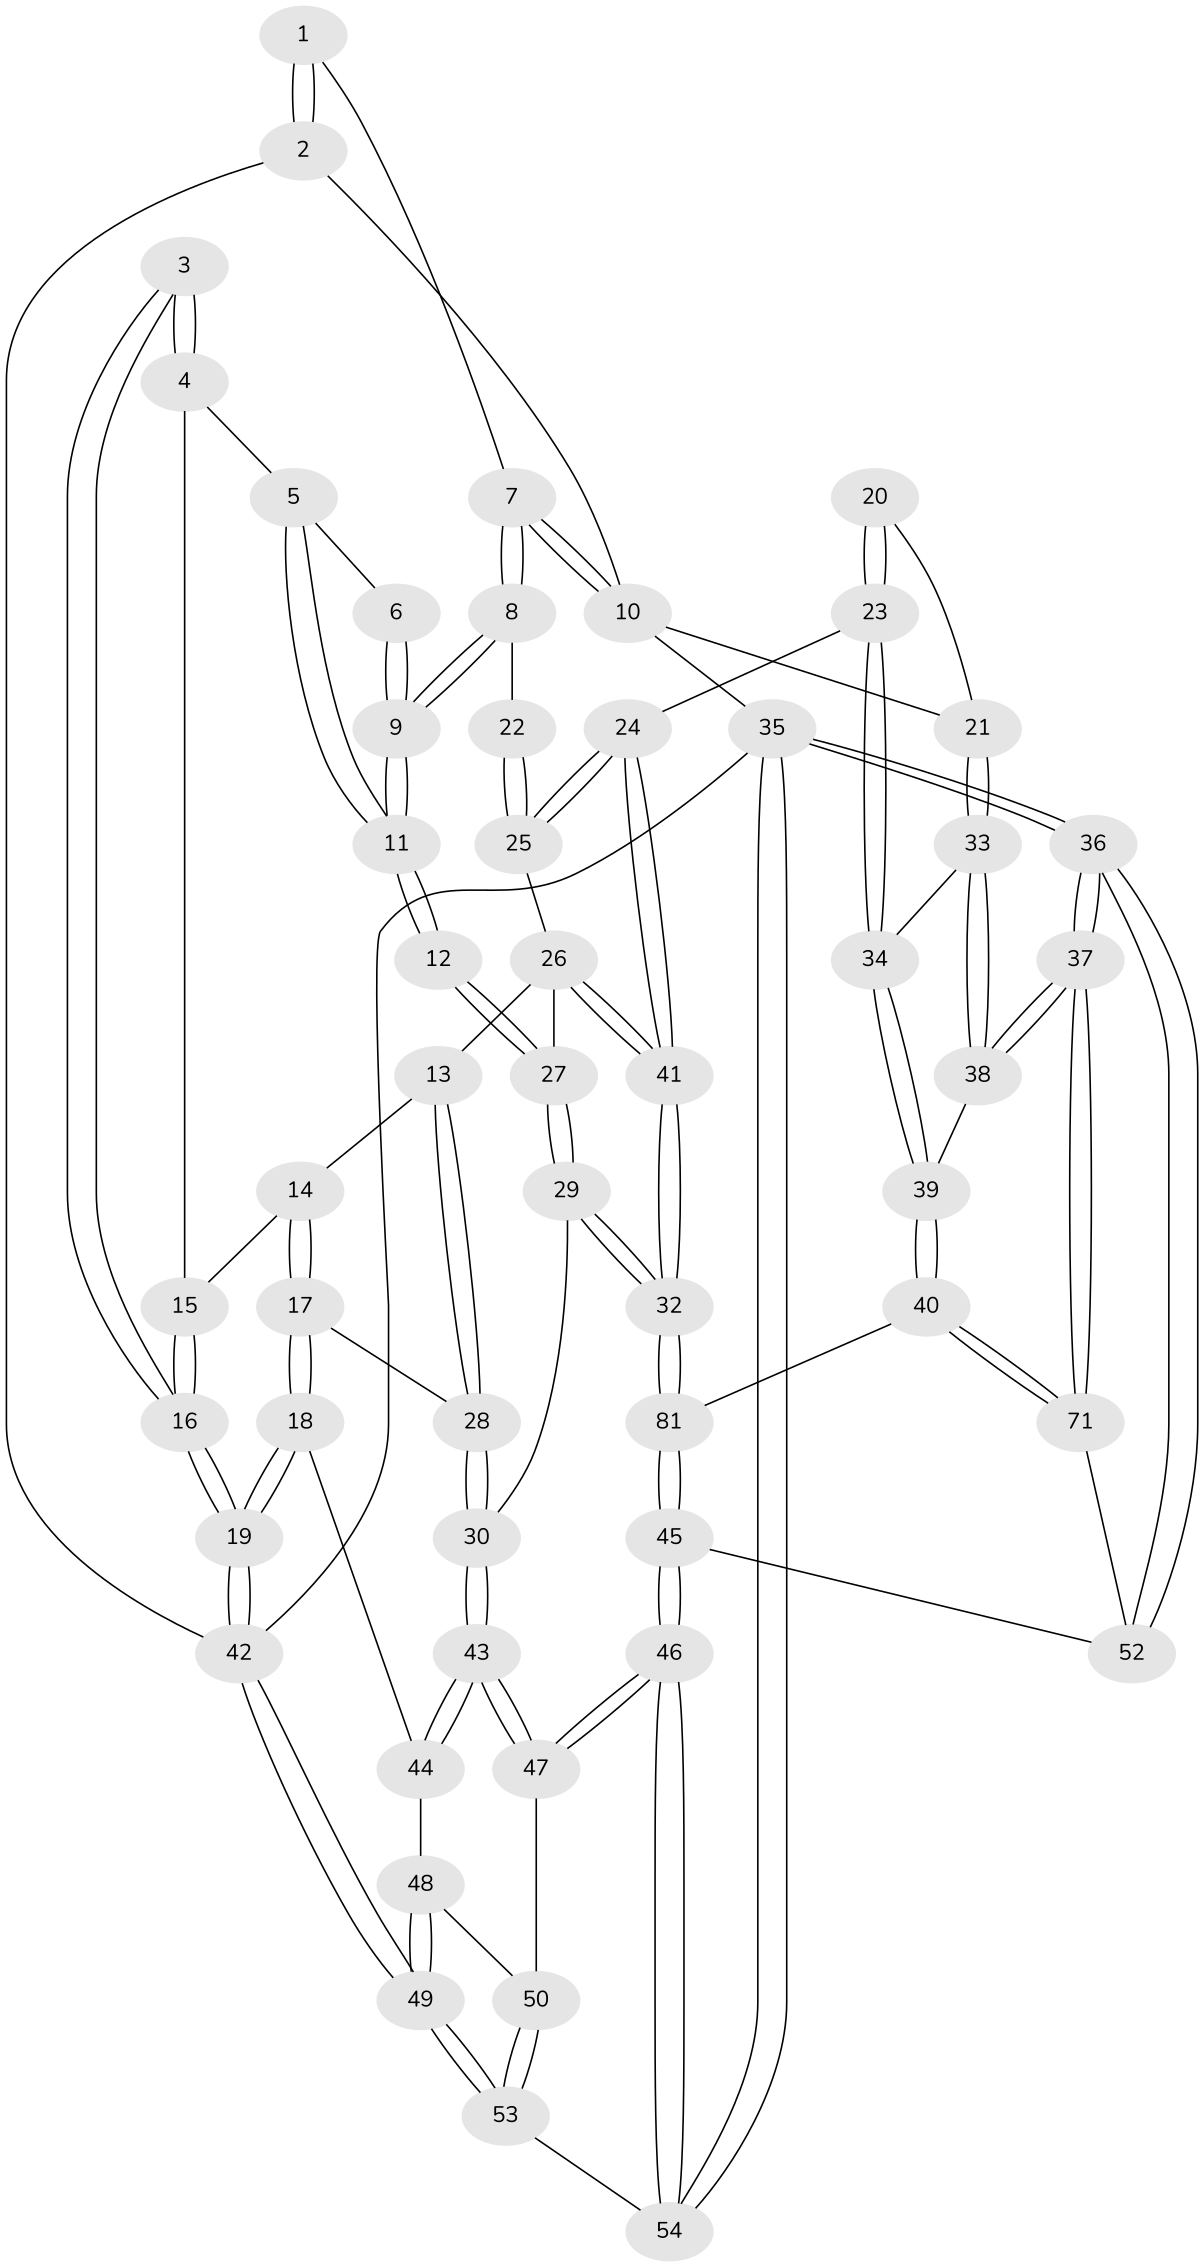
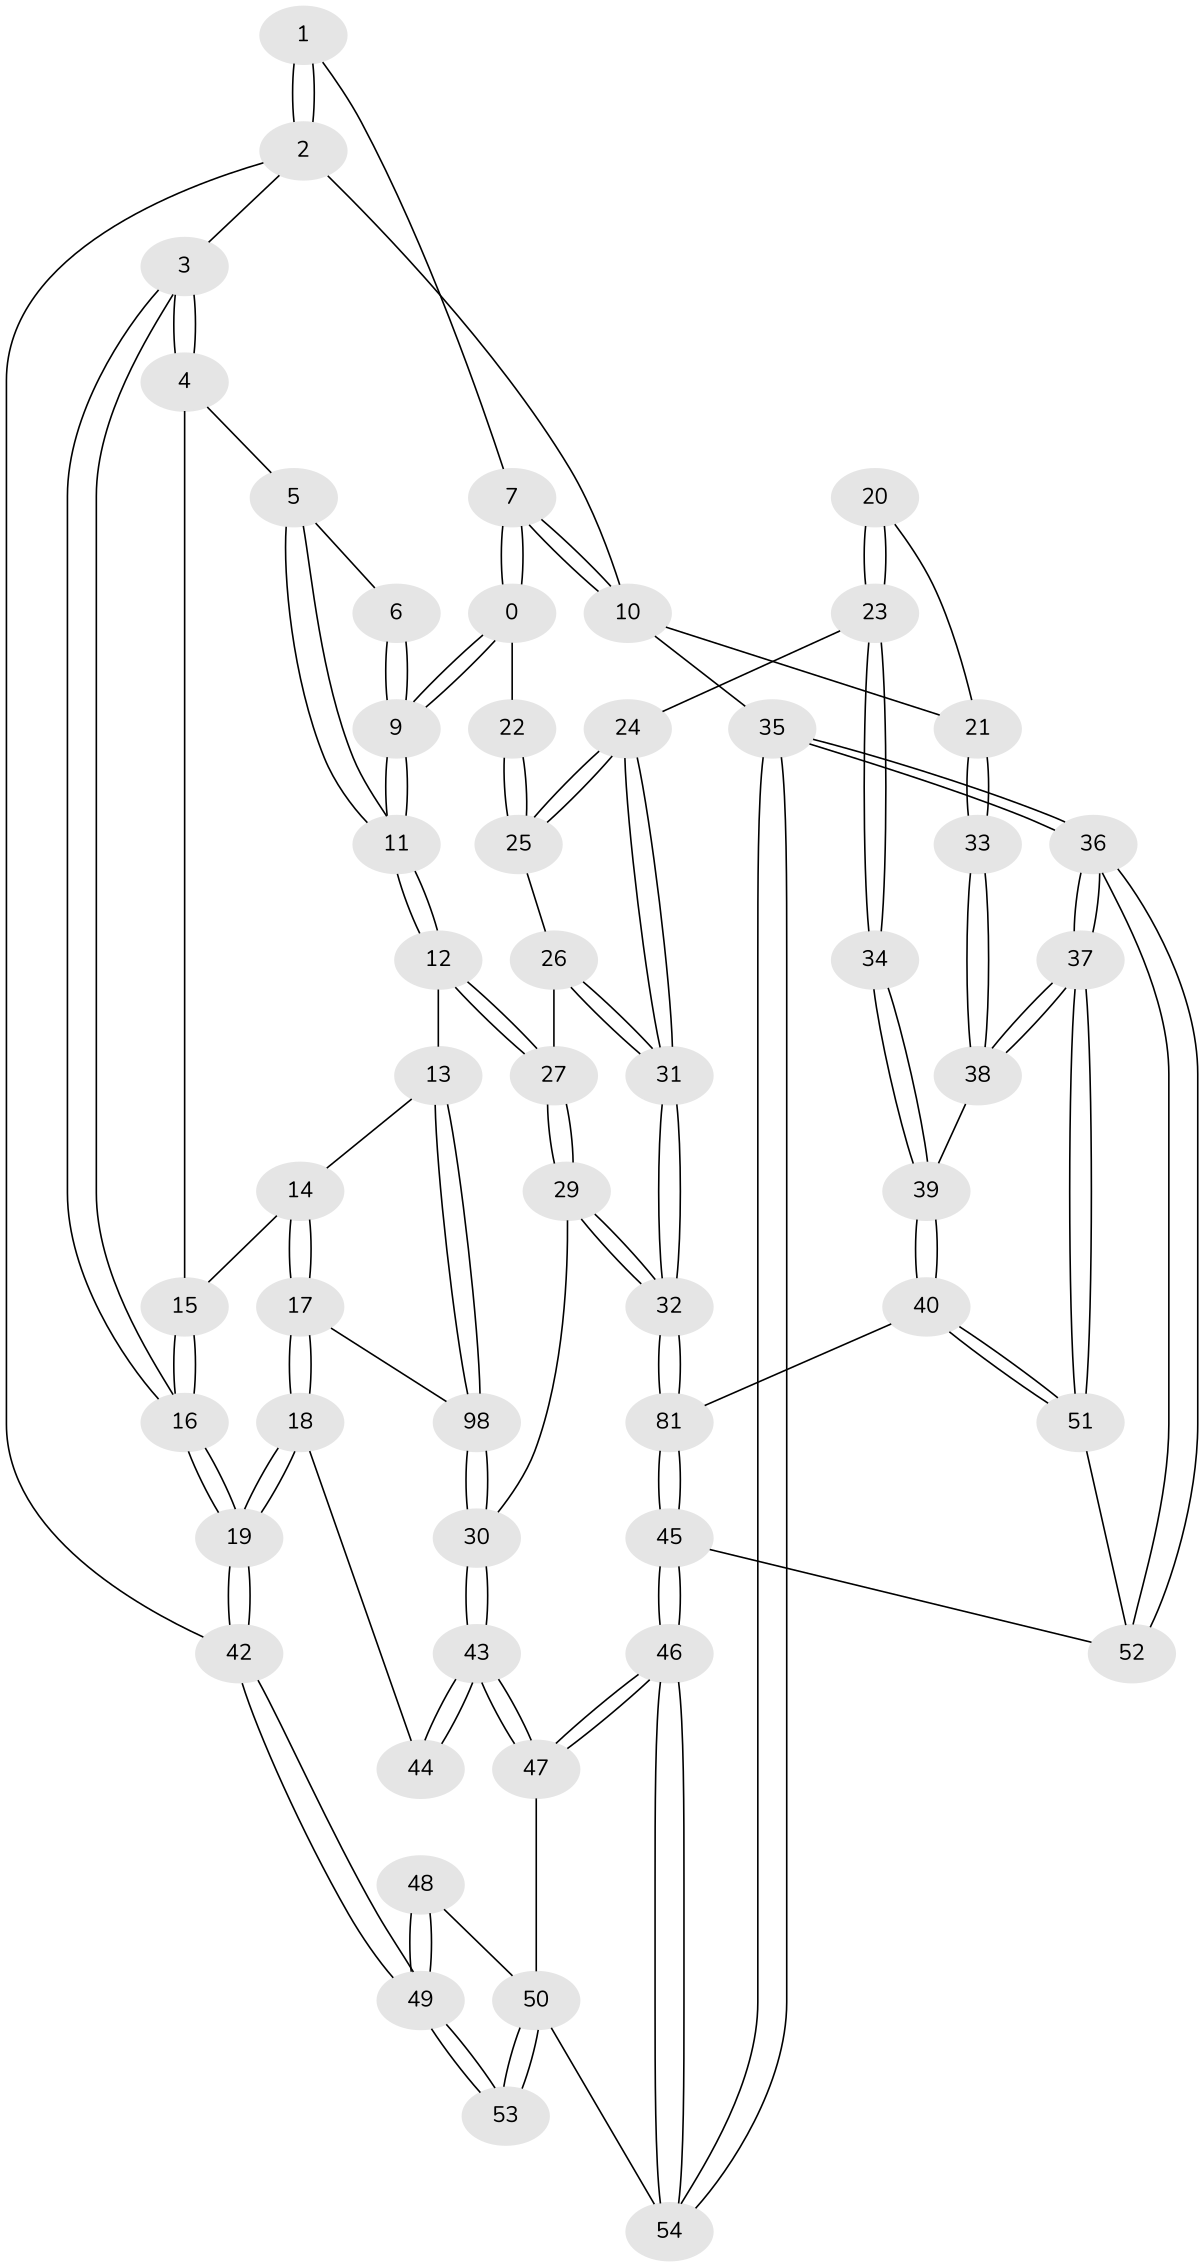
none -> (244, 209)
(512, 613) -> (512, 613)
(926, 902) -> none
(510, 1004) -> (438, 1018)
(670, 1076) -> (670, 1076)
(379, 1090) -> none
(477, 1423) -> (477, 1423)
(1081, 1423) -> (1081, 1423)
(421, 1827) -> none
(588, 2174) -> (603, 2116)
